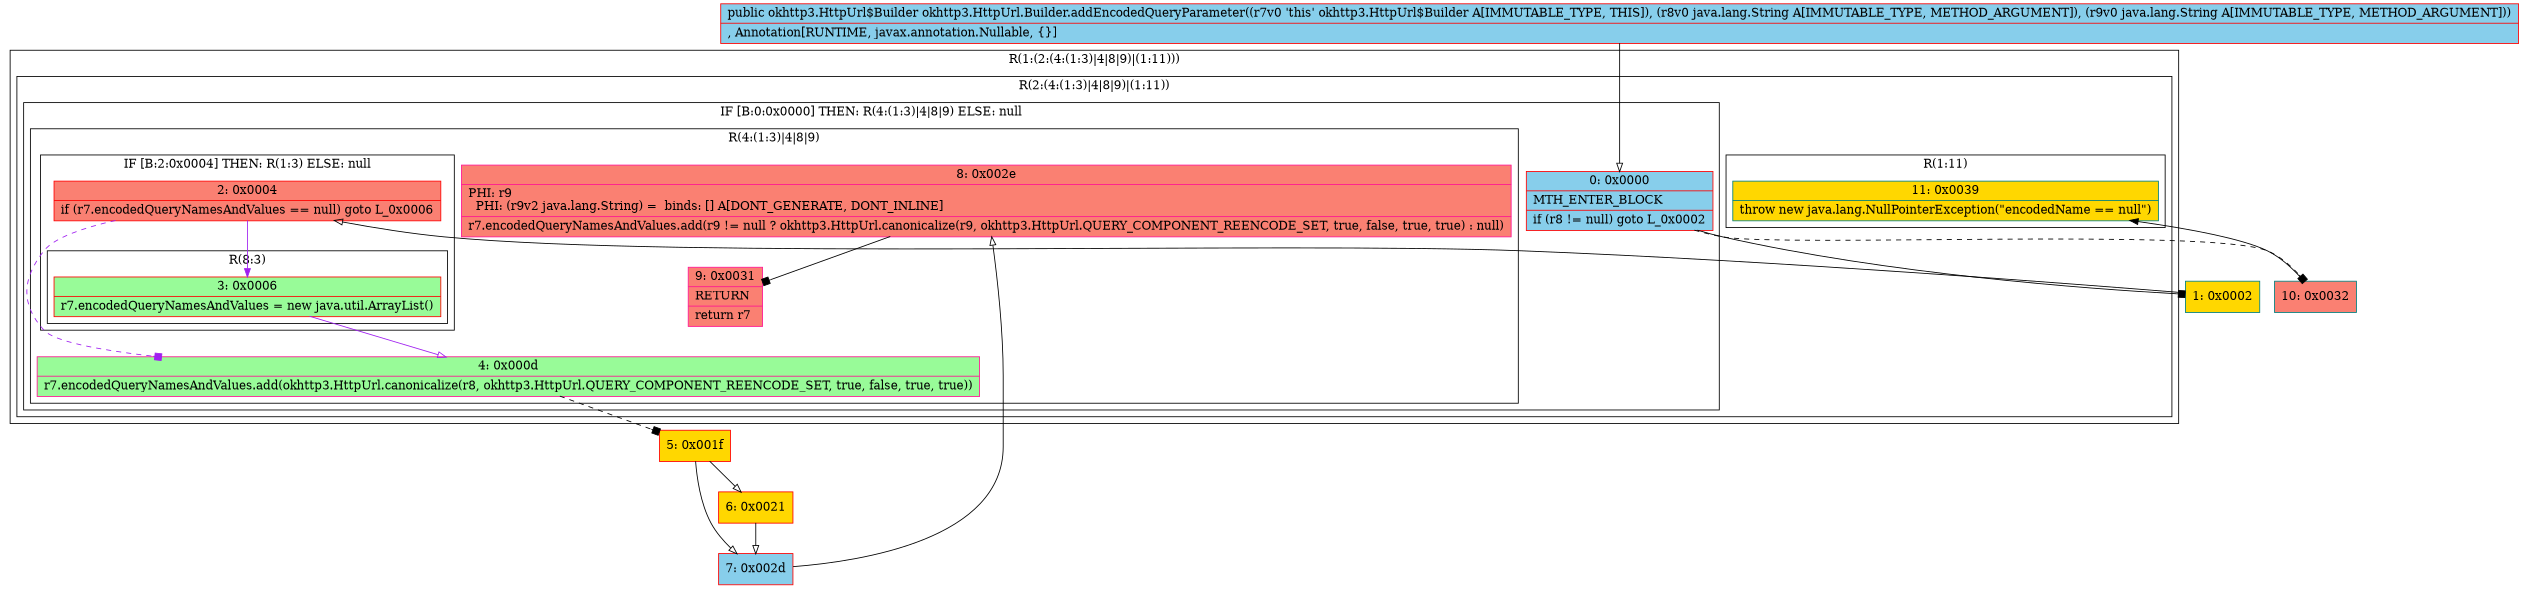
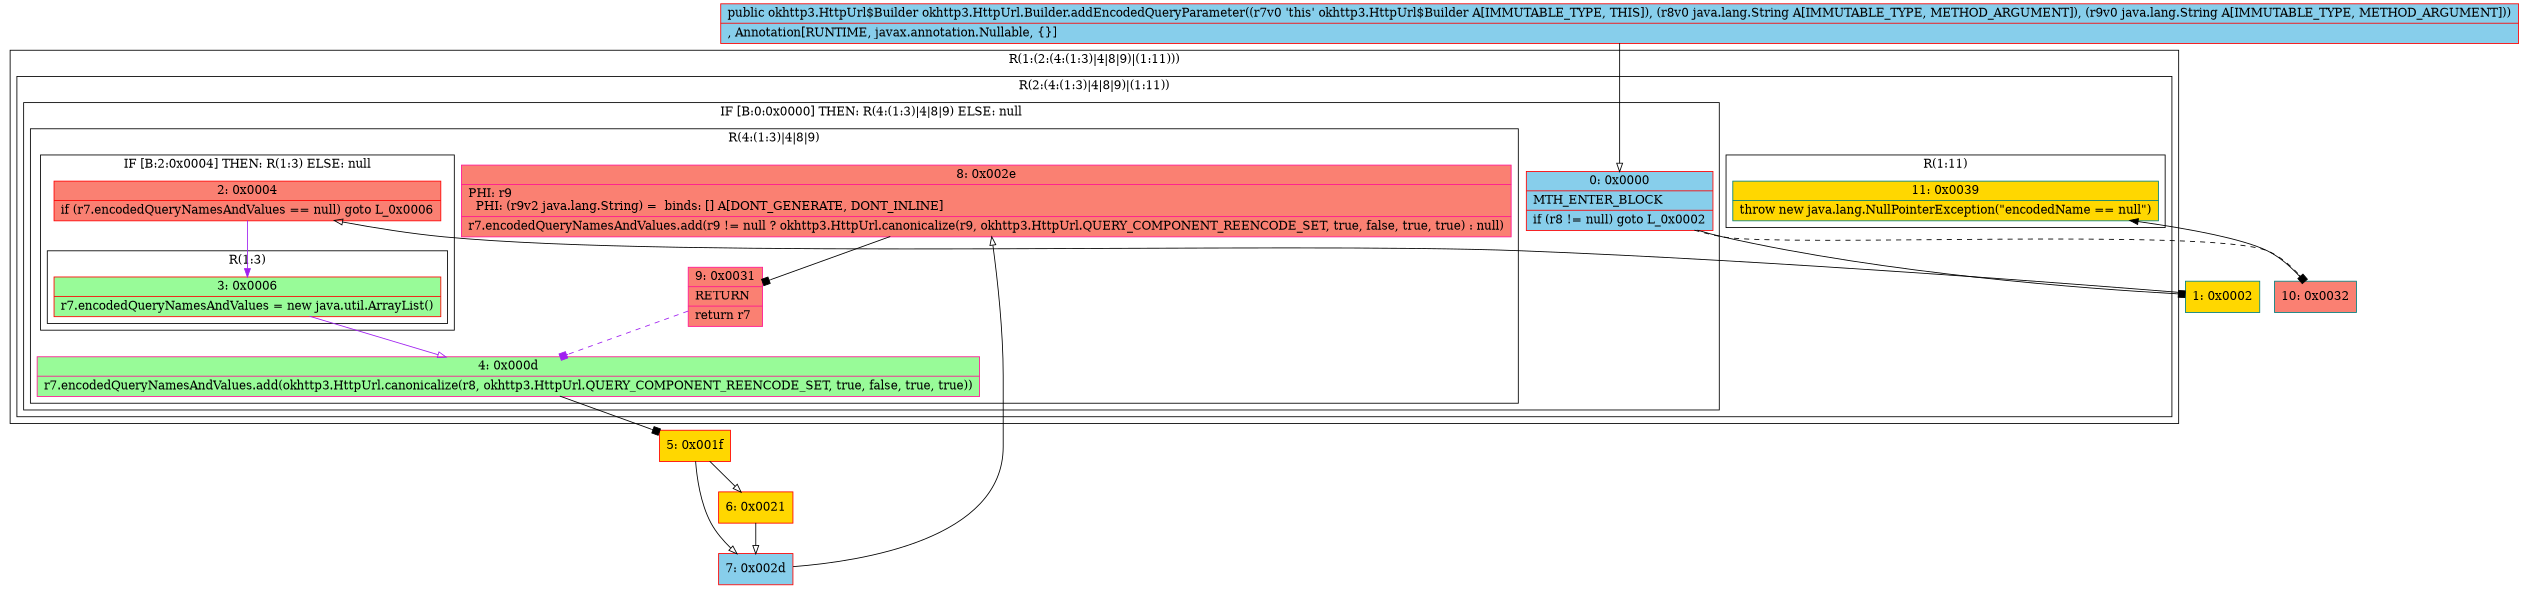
(247, 261) -> (247, 261)
(57, 338) -> (628, 333)
(605, 413) -> (605, 413)
